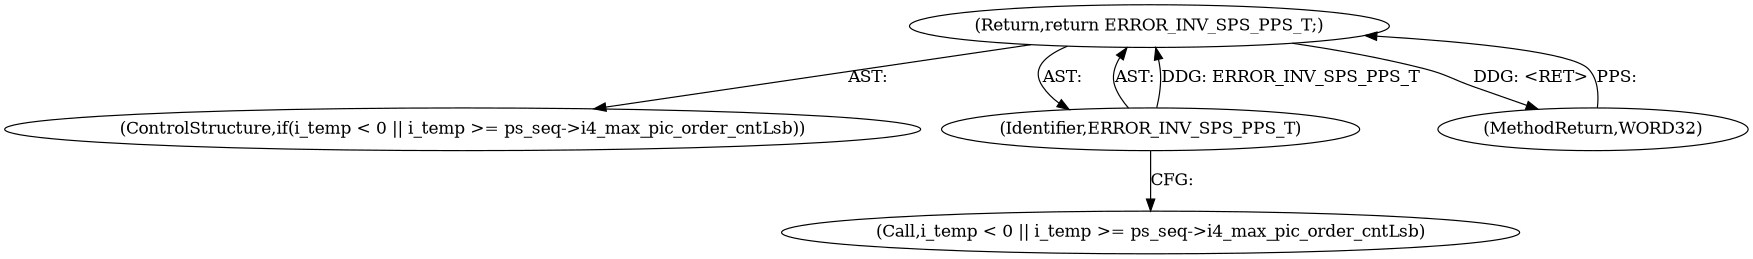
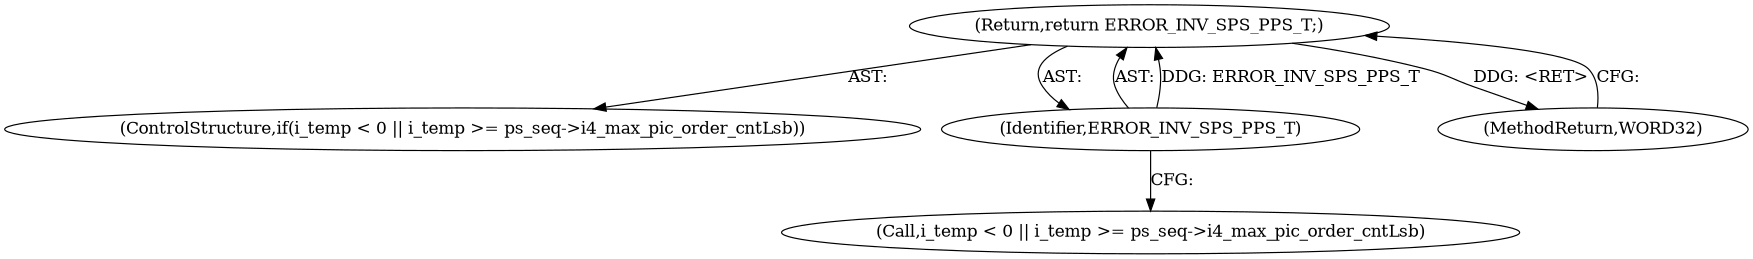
(1620, 78) -> (1621, 78)
